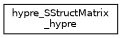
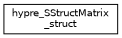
(61, 19) -> (61, 19)
